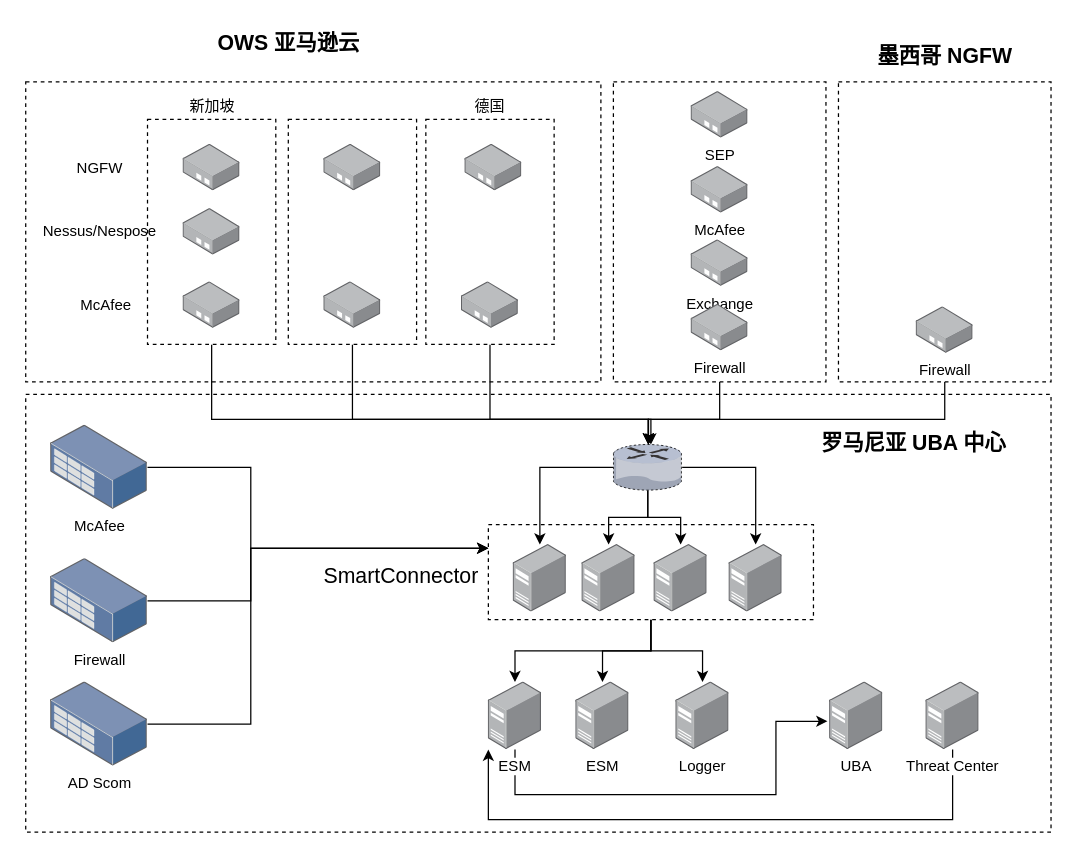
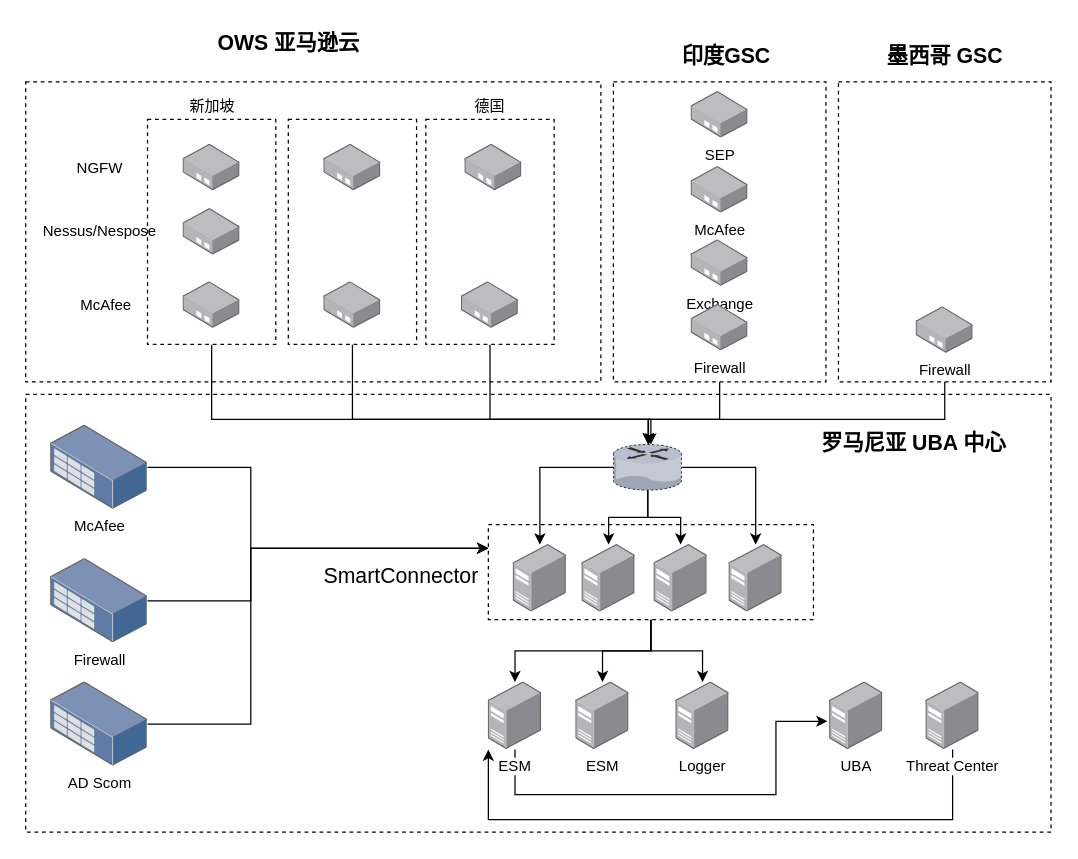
none -> (726, 57)
(945, 57) -> (945, 57)
